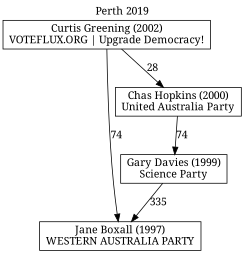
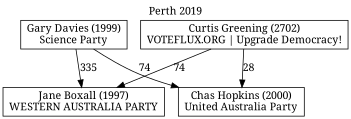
(107, 35) -> (244, 35)
(176, 132) -> (131, 70)
